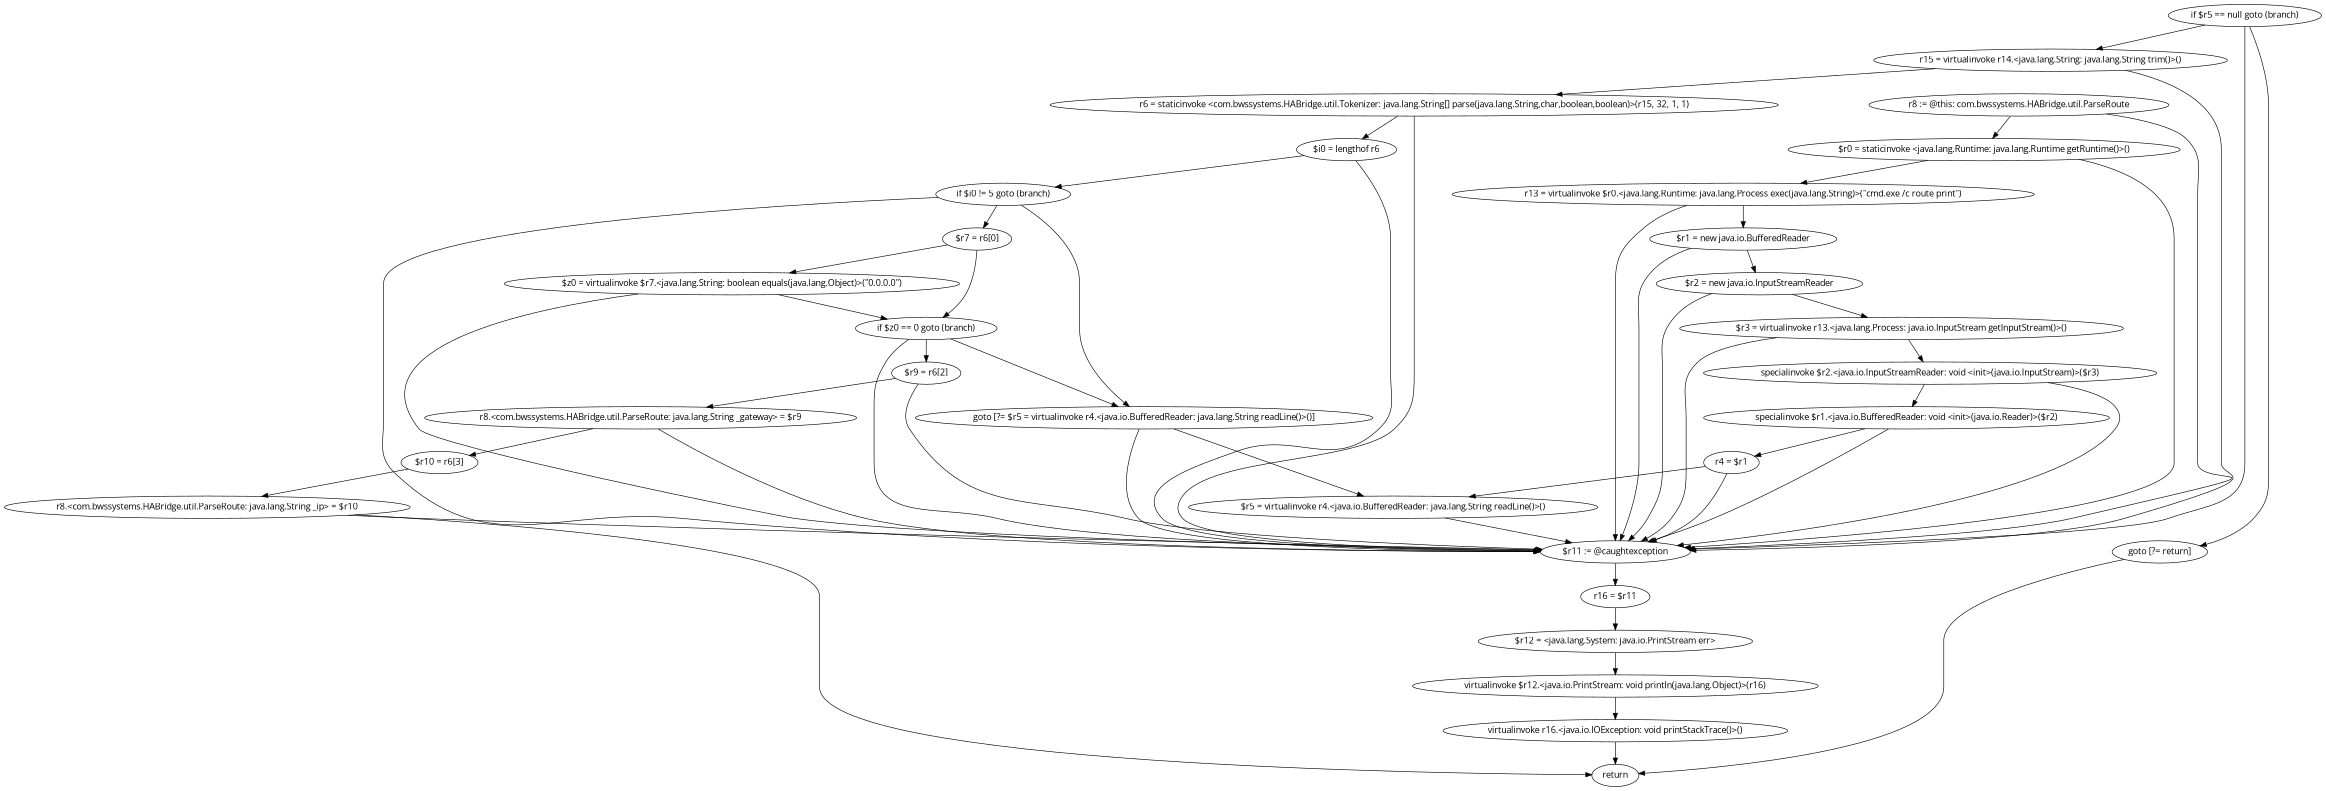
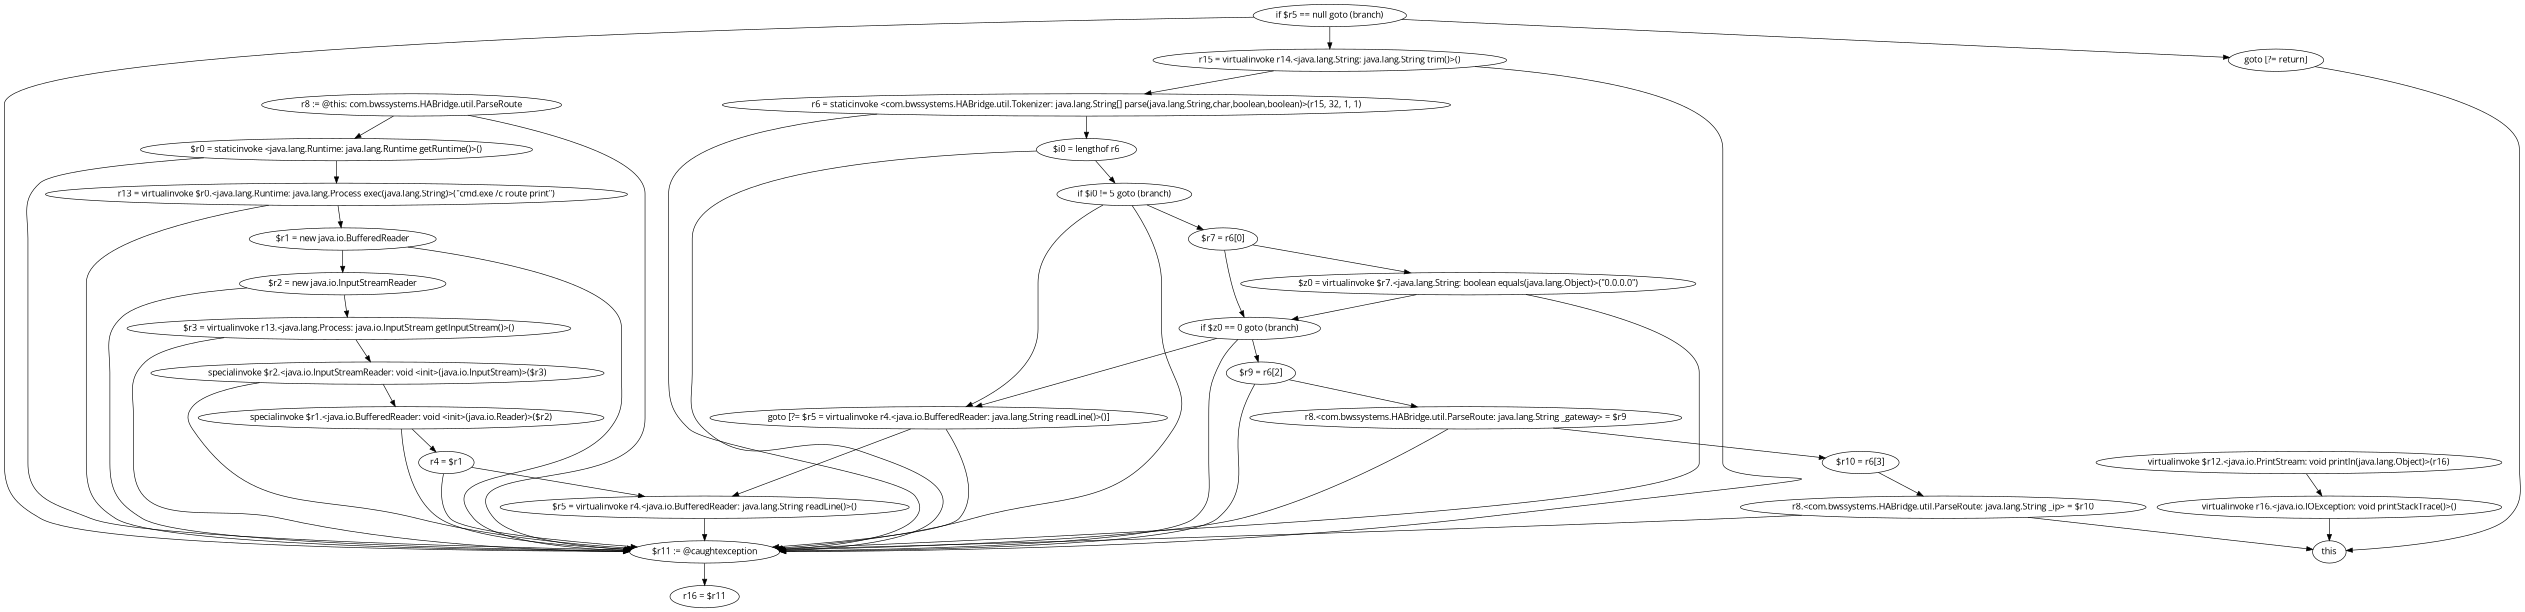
(1615, 641) -> none
(1615, 775) -> (2329, 552)
